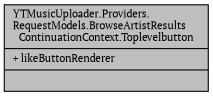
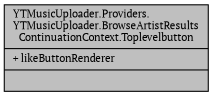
(100, 26) -> (106, 26)
